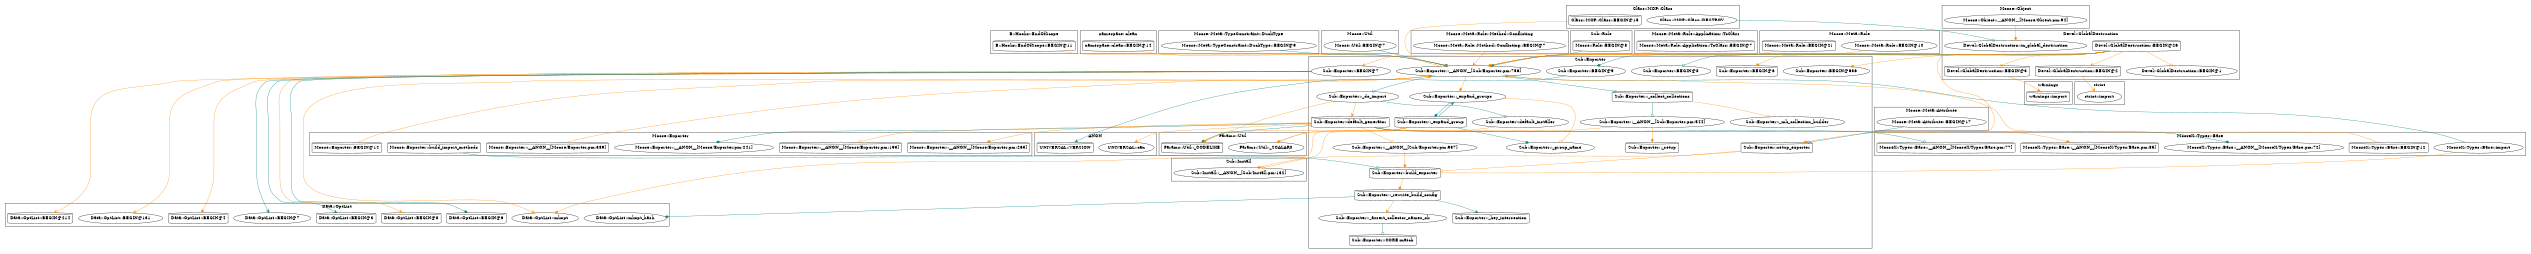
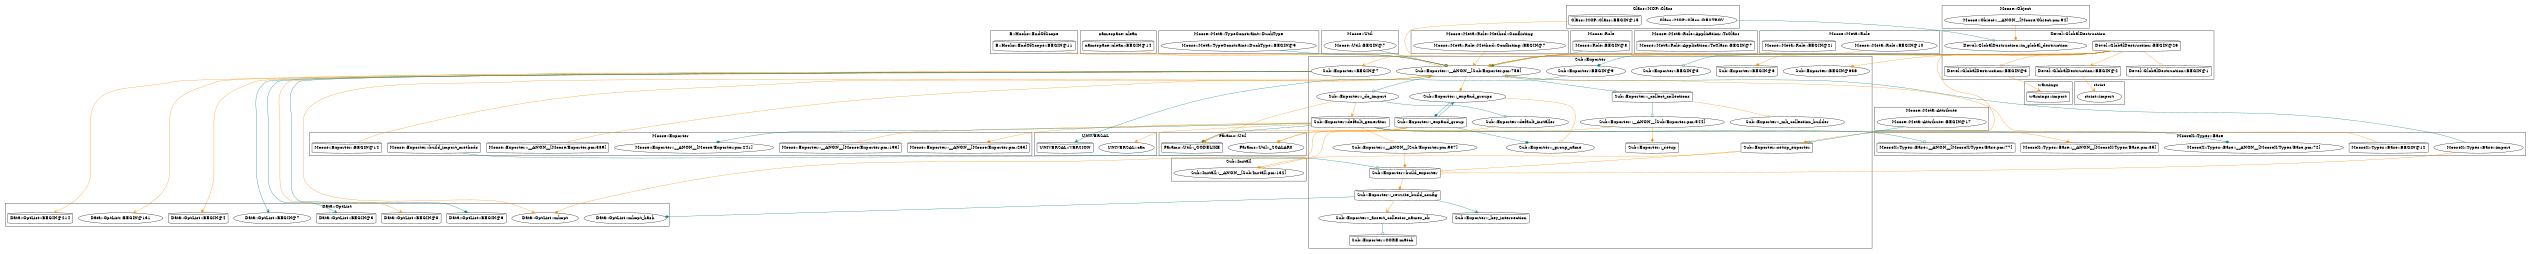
(1601, 34) -> (1601, 34)
(2182, 71) -> (2169, 71)
(1095, 136) -> (1095, 136)
